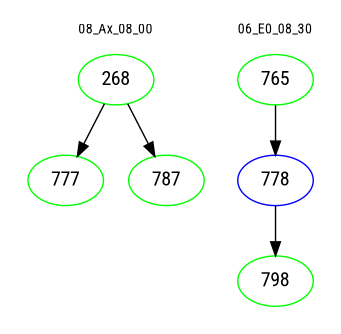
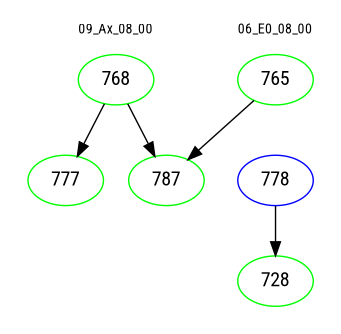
(116, 30) -> (116, 30)
(276, 30) -> (276, 30)
(116, 80) -> (116, 80)
(276, 123) -> (236, 117)
(276, 281) -> (276, 281)
